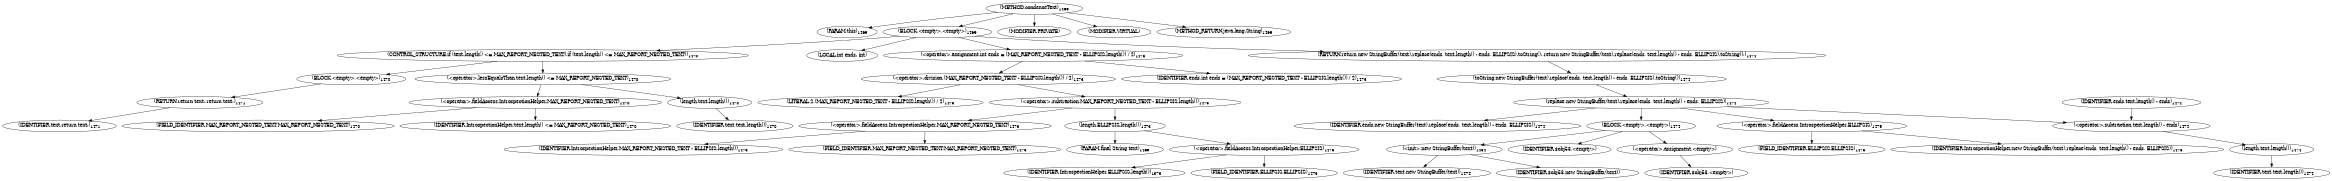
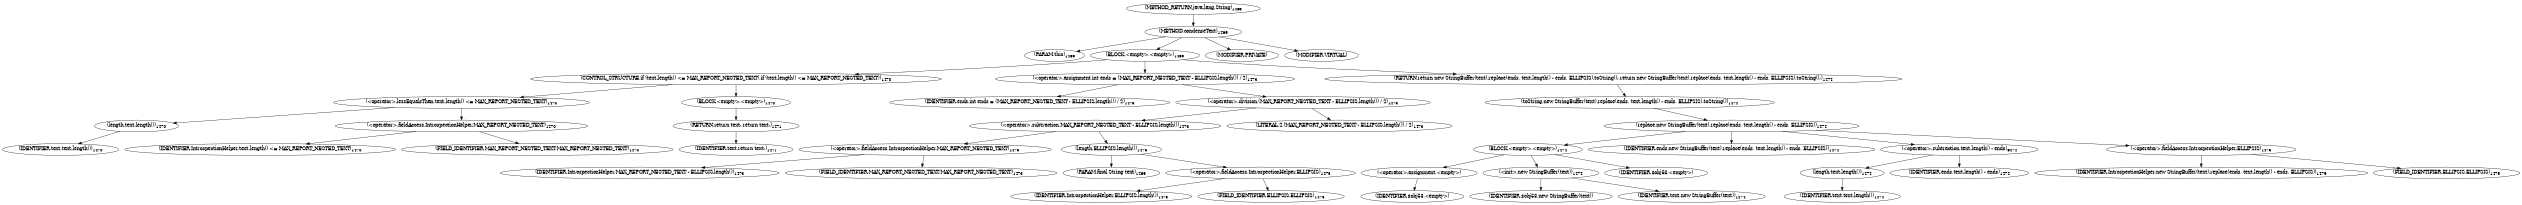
(1125, 20) -> (1193, 19)
(842, 55) -> none
(2131, 113) -> (1959, 160)
(2184, 125) -> (2012, 149)
(1481, 149) -> (1578, 172)
(1156, 172) -> (1163, 196)
(1466, 172) -> (1741, 196)
